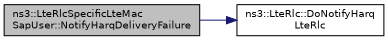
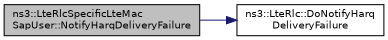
(310, 20) -> (310, 20)
